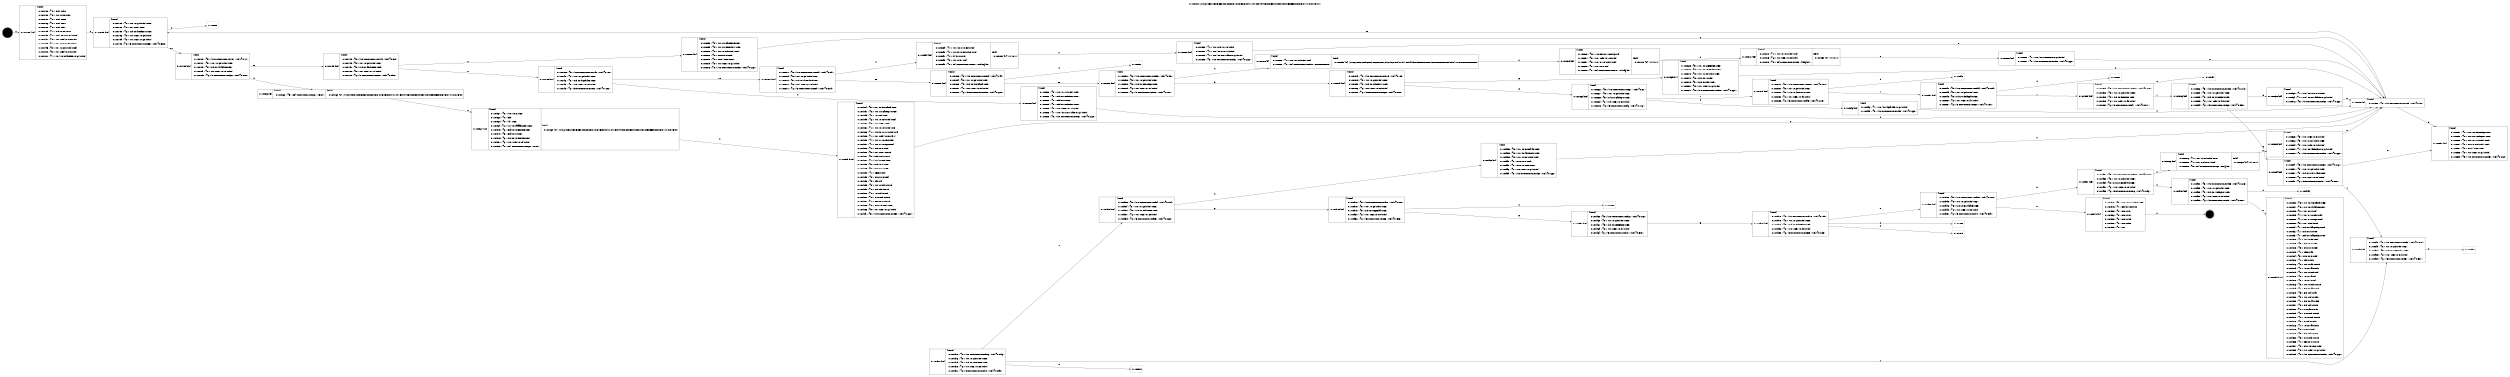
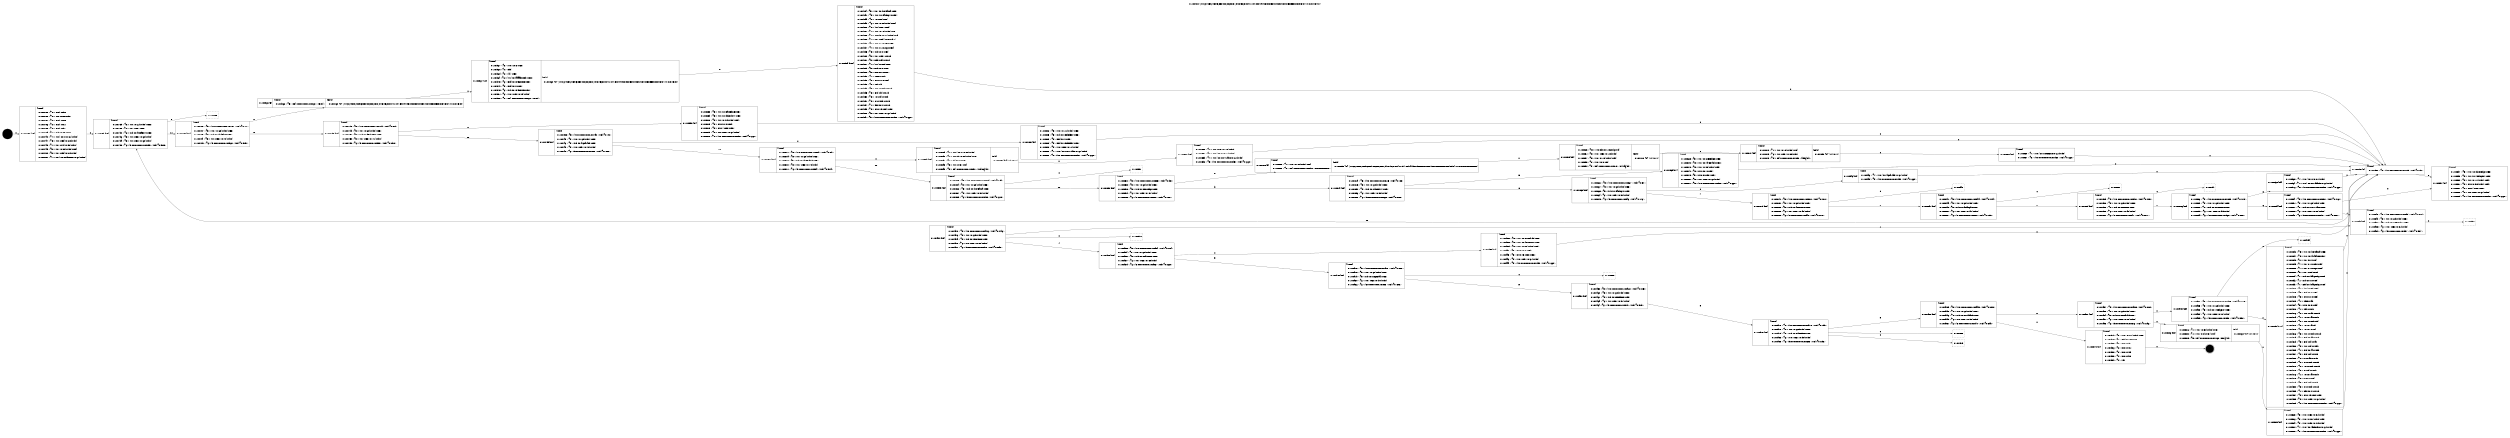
none -> (2348, 209)
